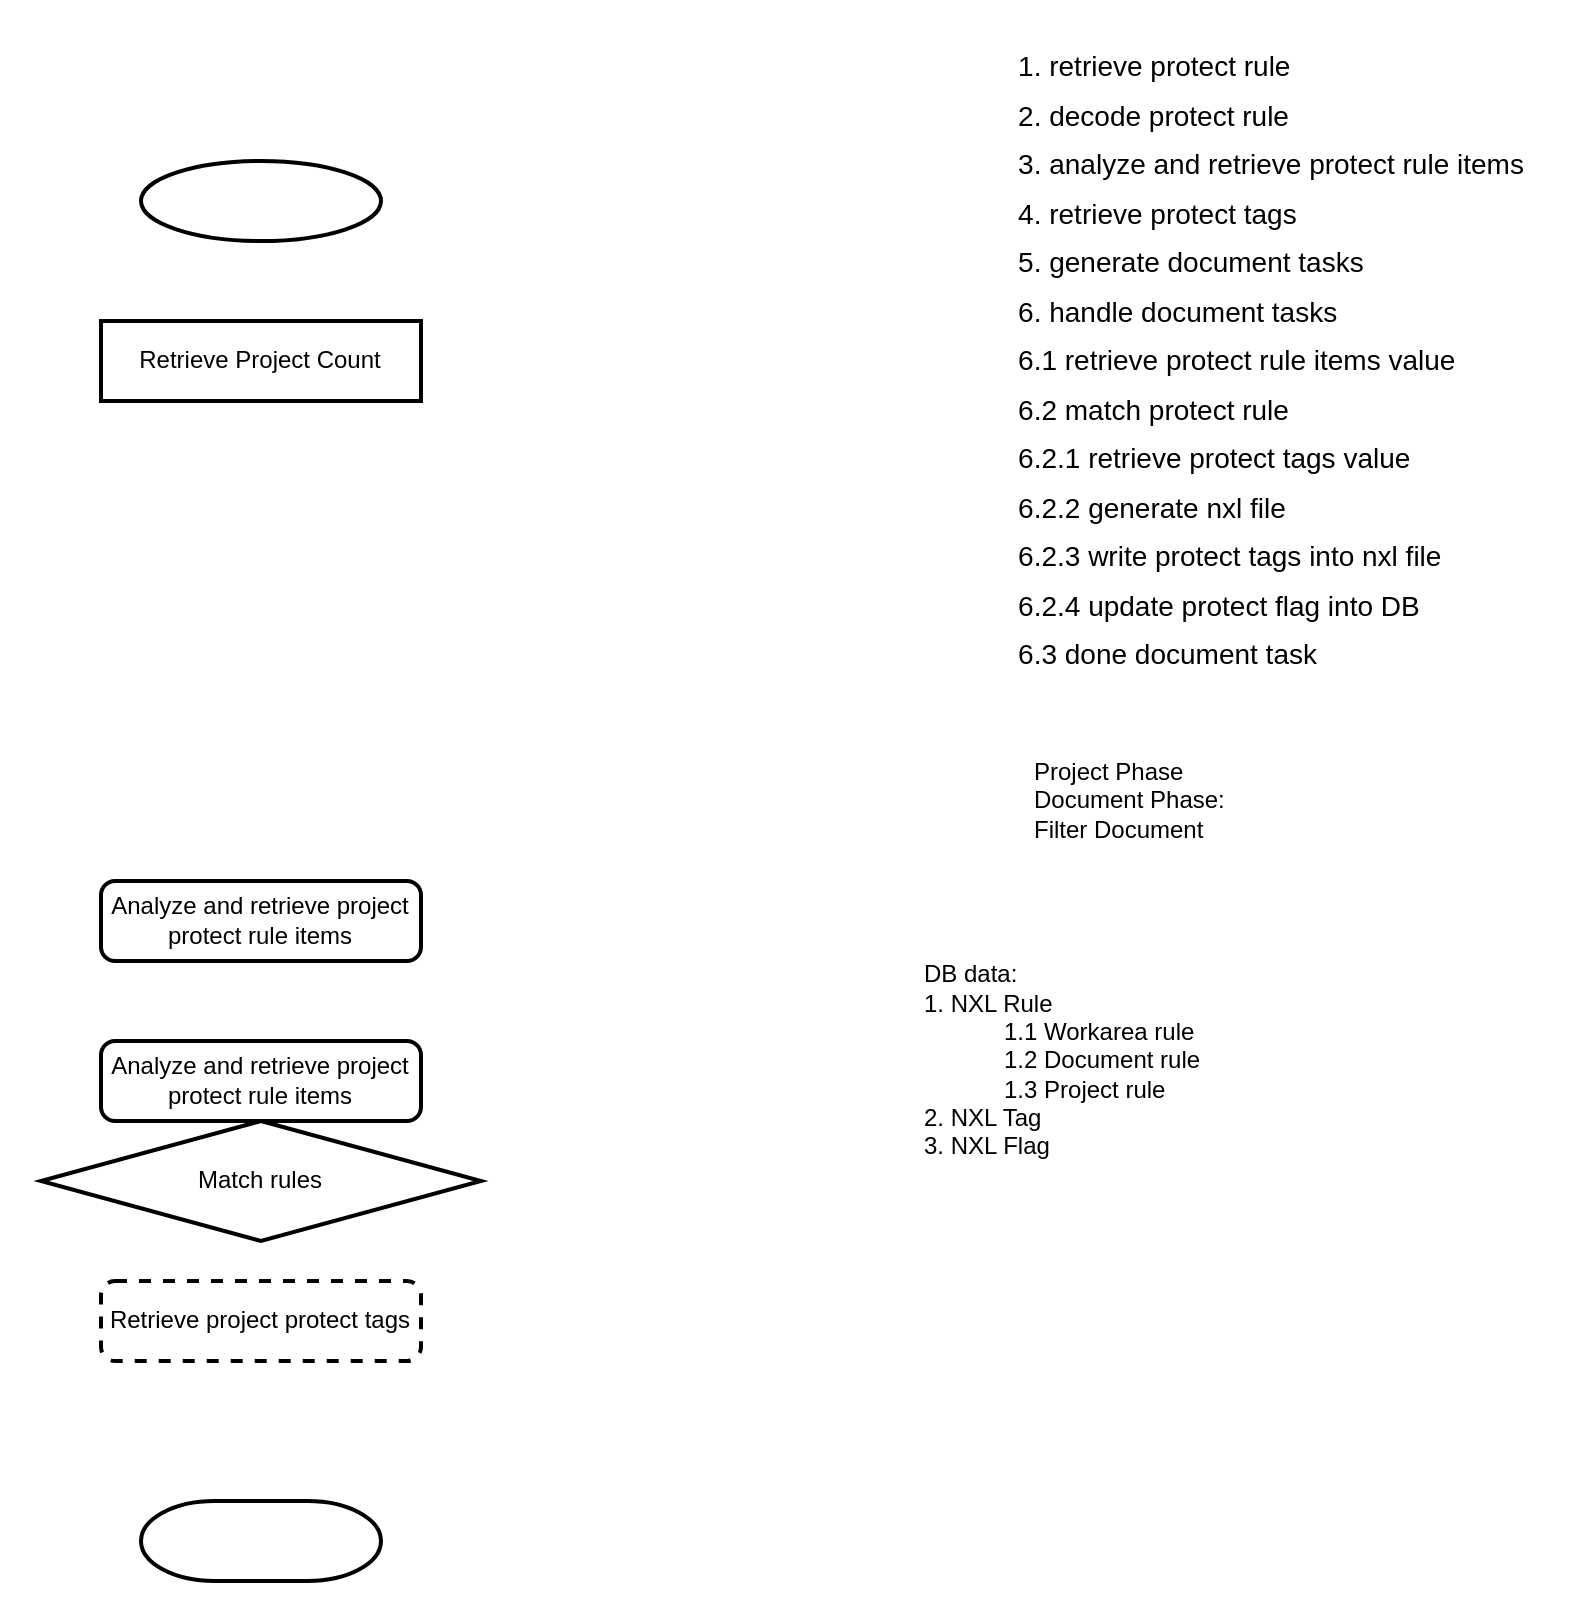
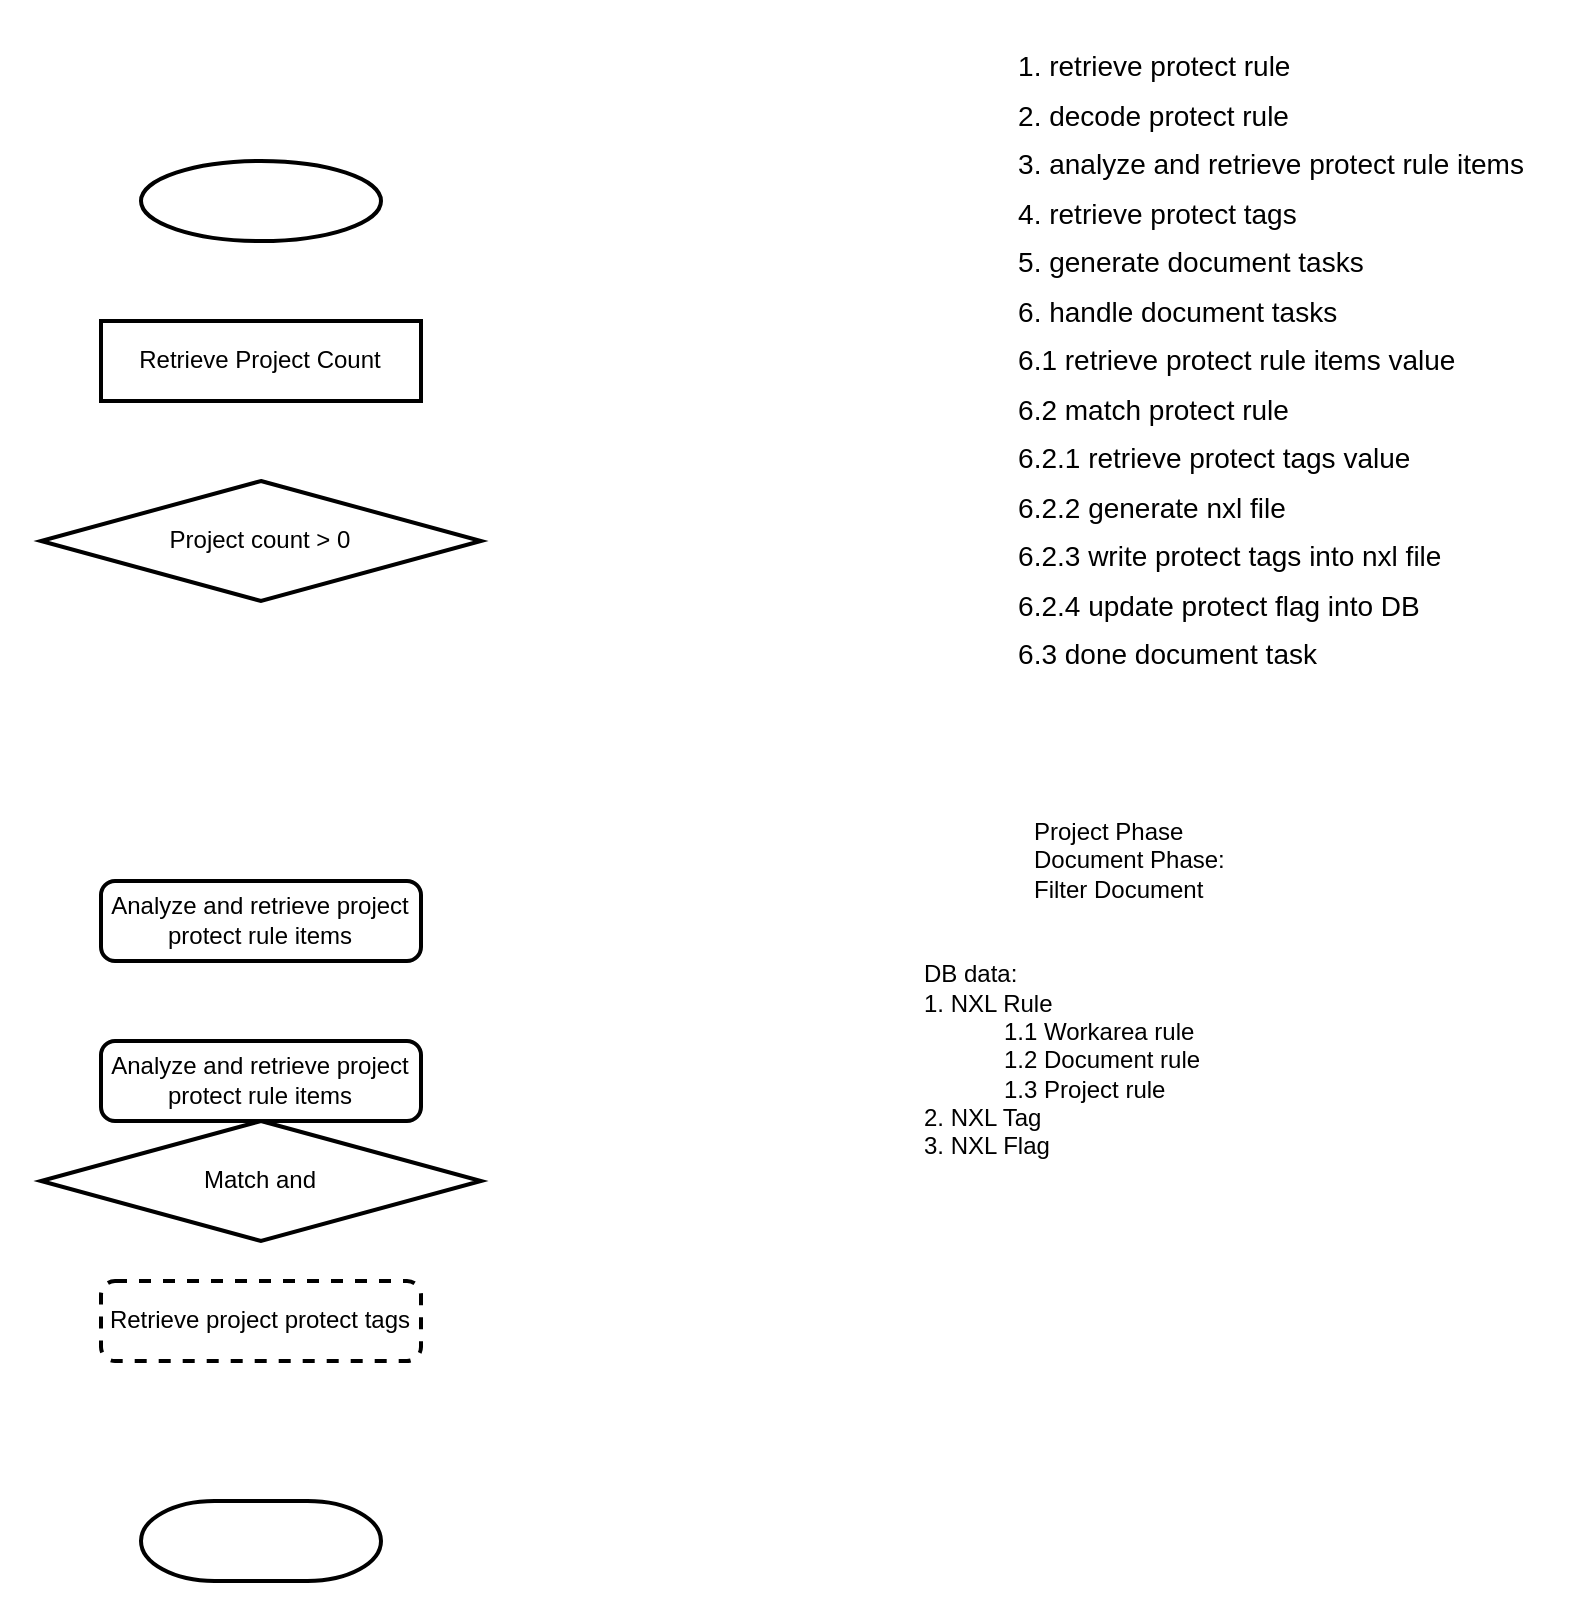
none -> (261, 541)
(1141, 801) -> (1141, 861)
(261, 1181) -> (261, 1181)
